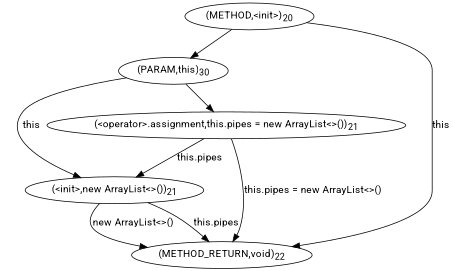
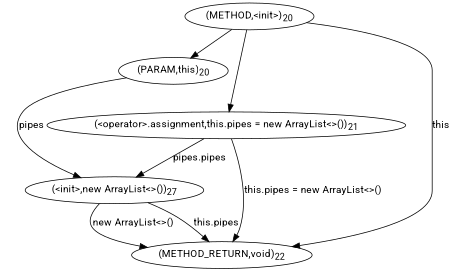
(204, 70) -> (204, 70)
(197, 95) -> (239, 67)
(32, 125) -> (32, 125)
(200, 158) -> (200, 158)
(172, 189) -> (172, 189)
